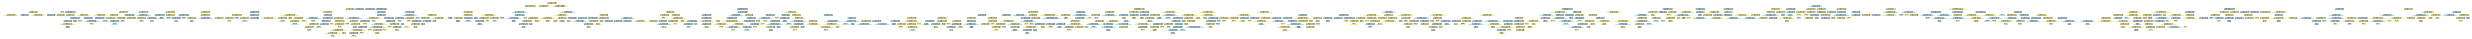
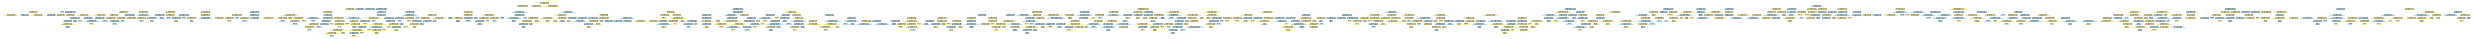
(2185, 27) -> none
